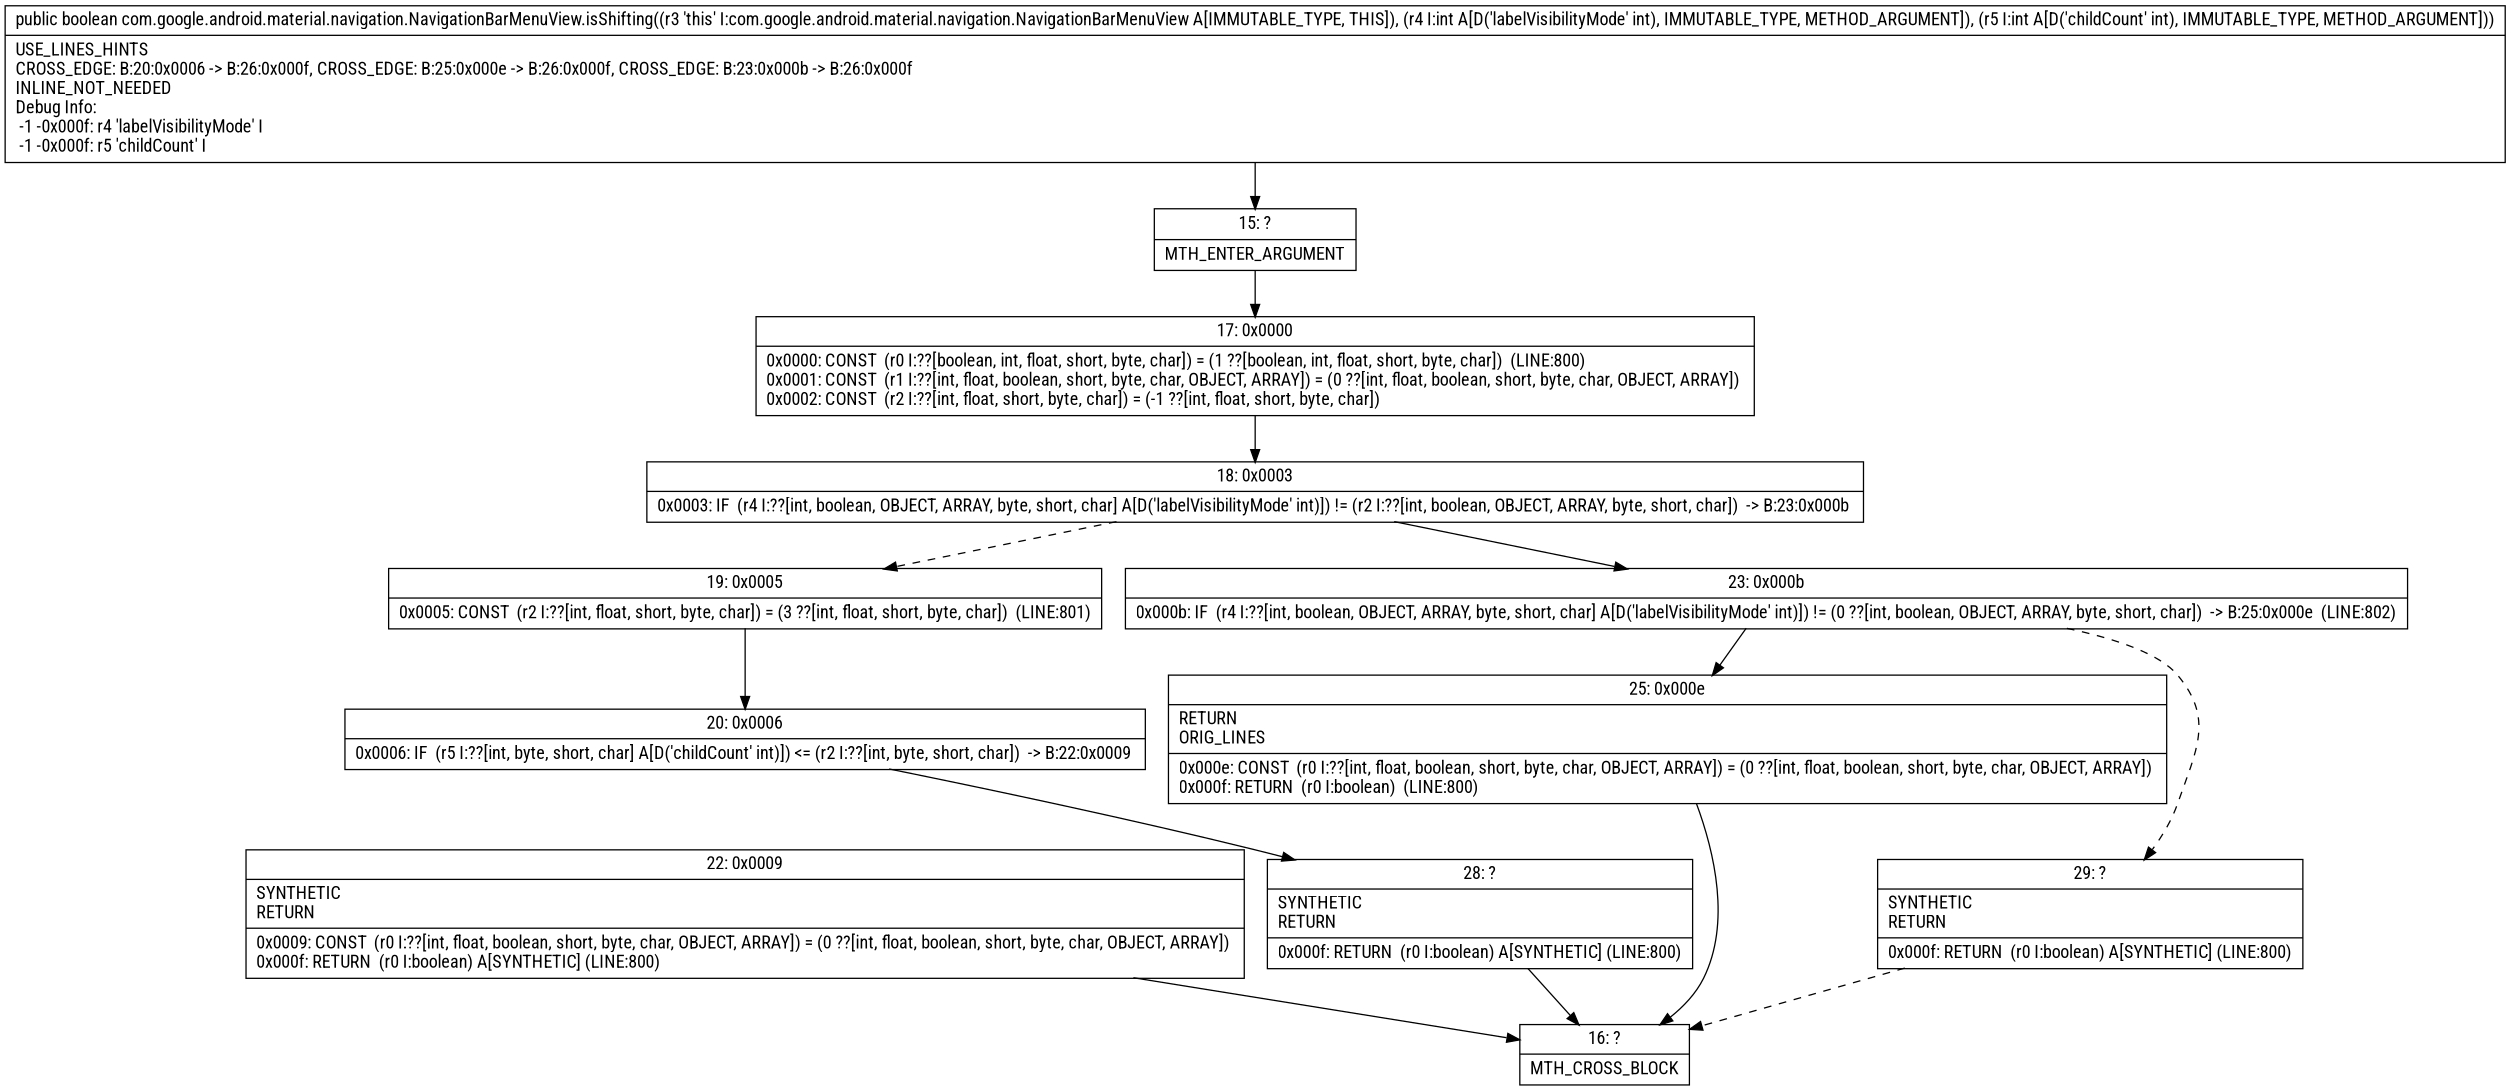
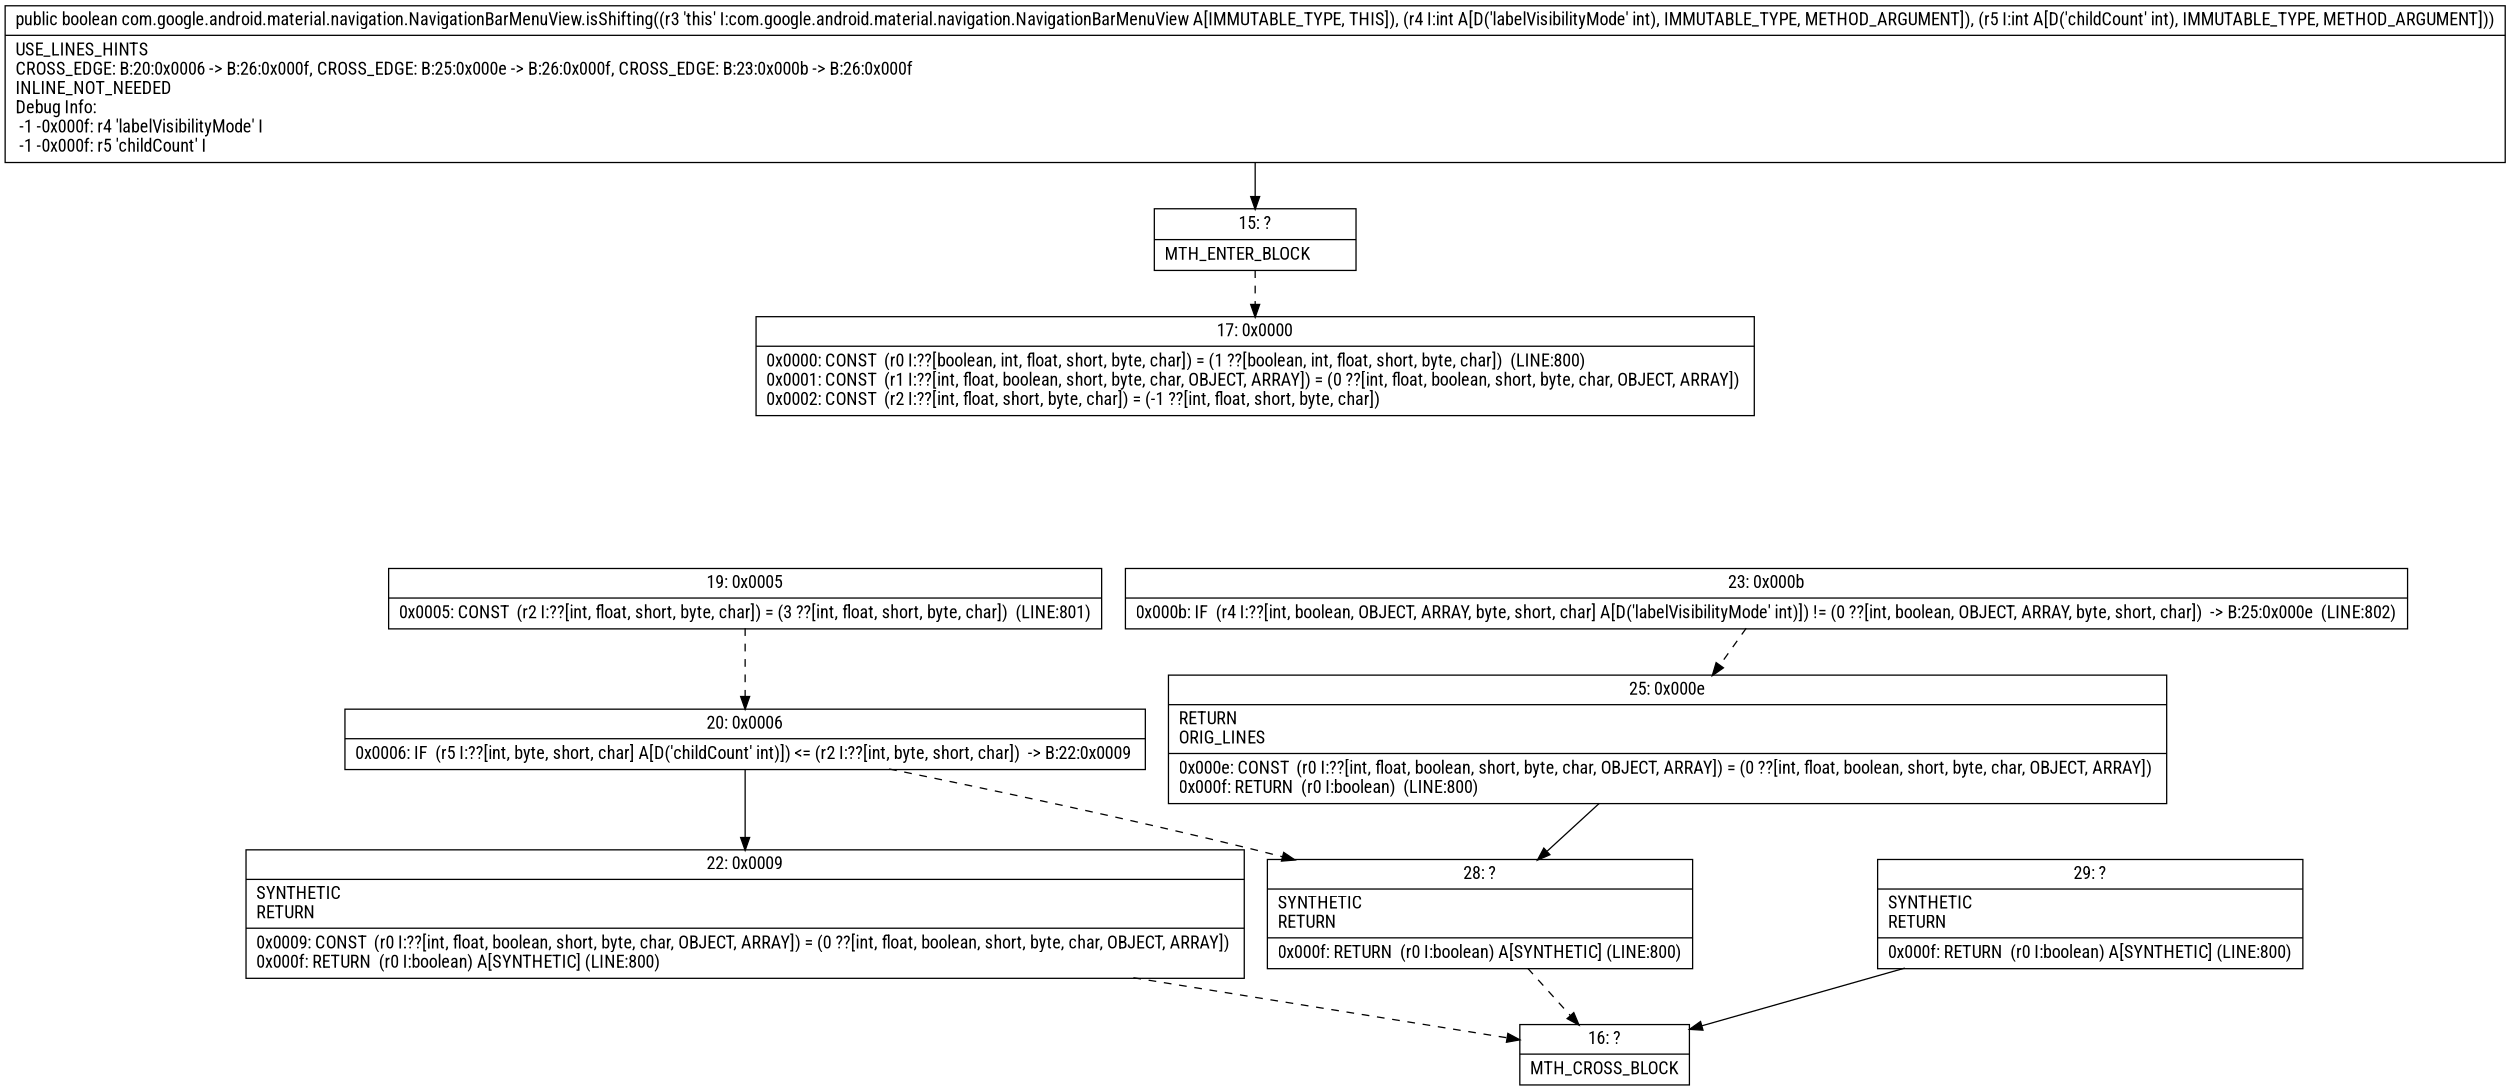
(1255, 254) -> (1238, 254)
(1255, 287) -> (1255, 287)
(1255, 492) -> none
(1733, 647) -> (1733, 647)
(745, 662) -> (745, 662)
(2195, 704) -> none
none -> (745, 803)
(1086, 811) -> (1086, 811)
(1718, 916) -> (1573, 827)
(1549, 992) -> (1549, 992)
(1803, 997) -> (1803, 997)
(1320, 1008) -> (1320, 1008)
